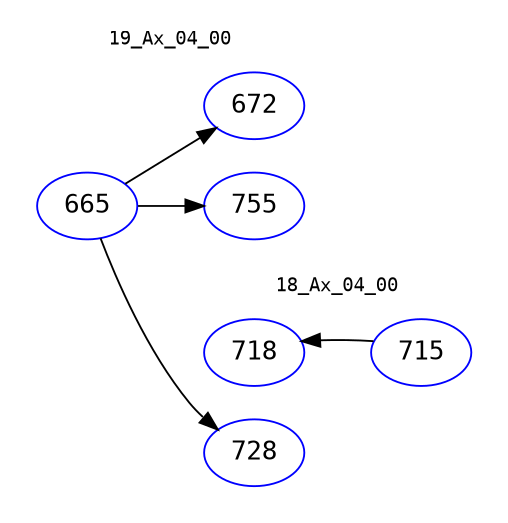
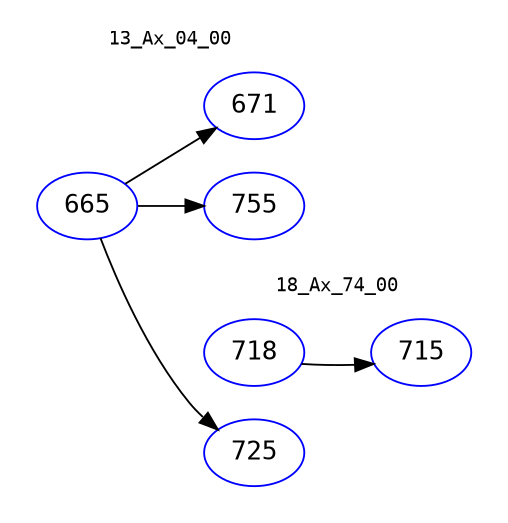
(171, 40) -> (171, 40)
(254, 106) -> (254, 106)
(338, 287) -> (338, 287)
(347, 340) -> (328, 365)
(254, 453) -> (254, 453)
